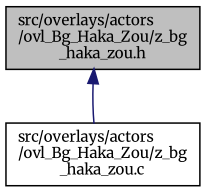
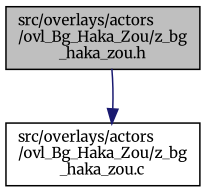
(93, 104) -> (113, 89)
